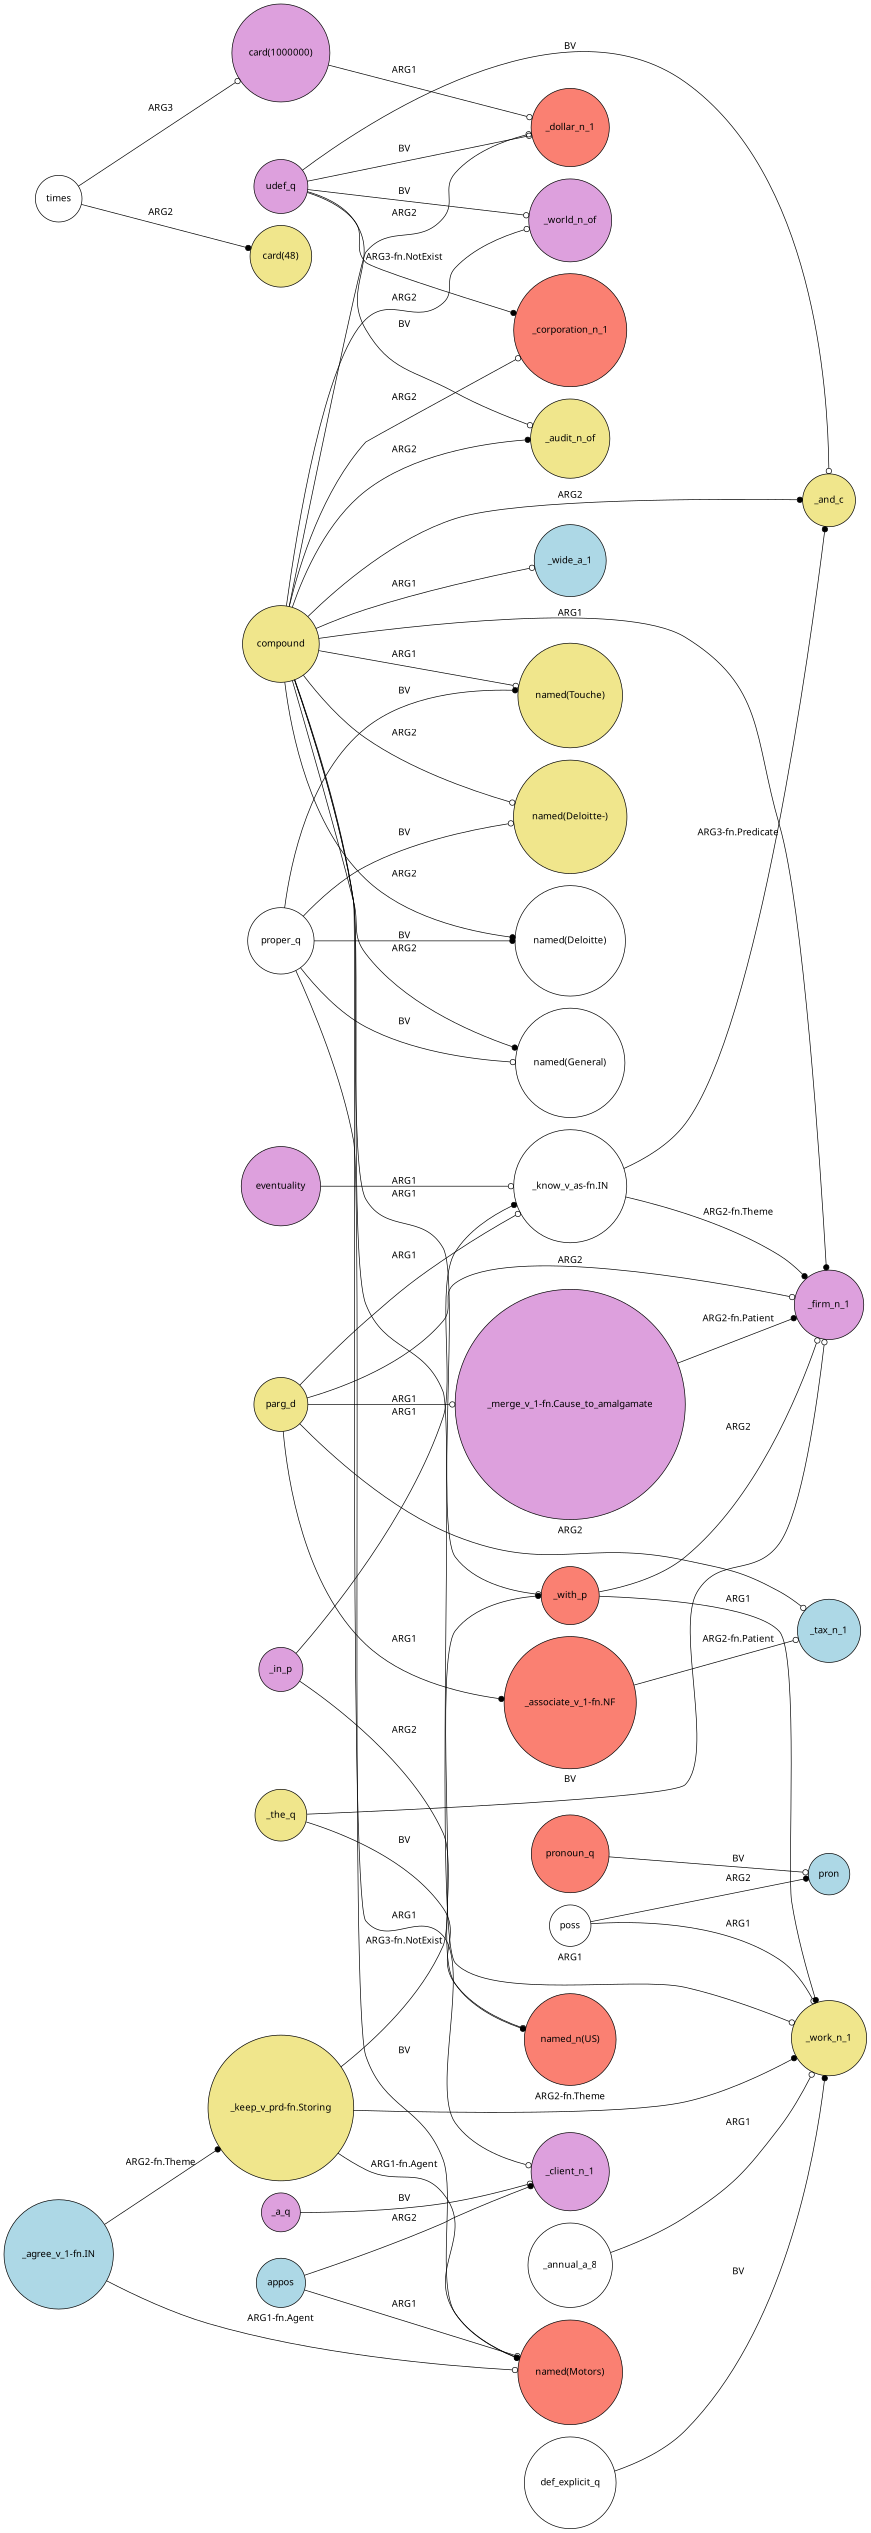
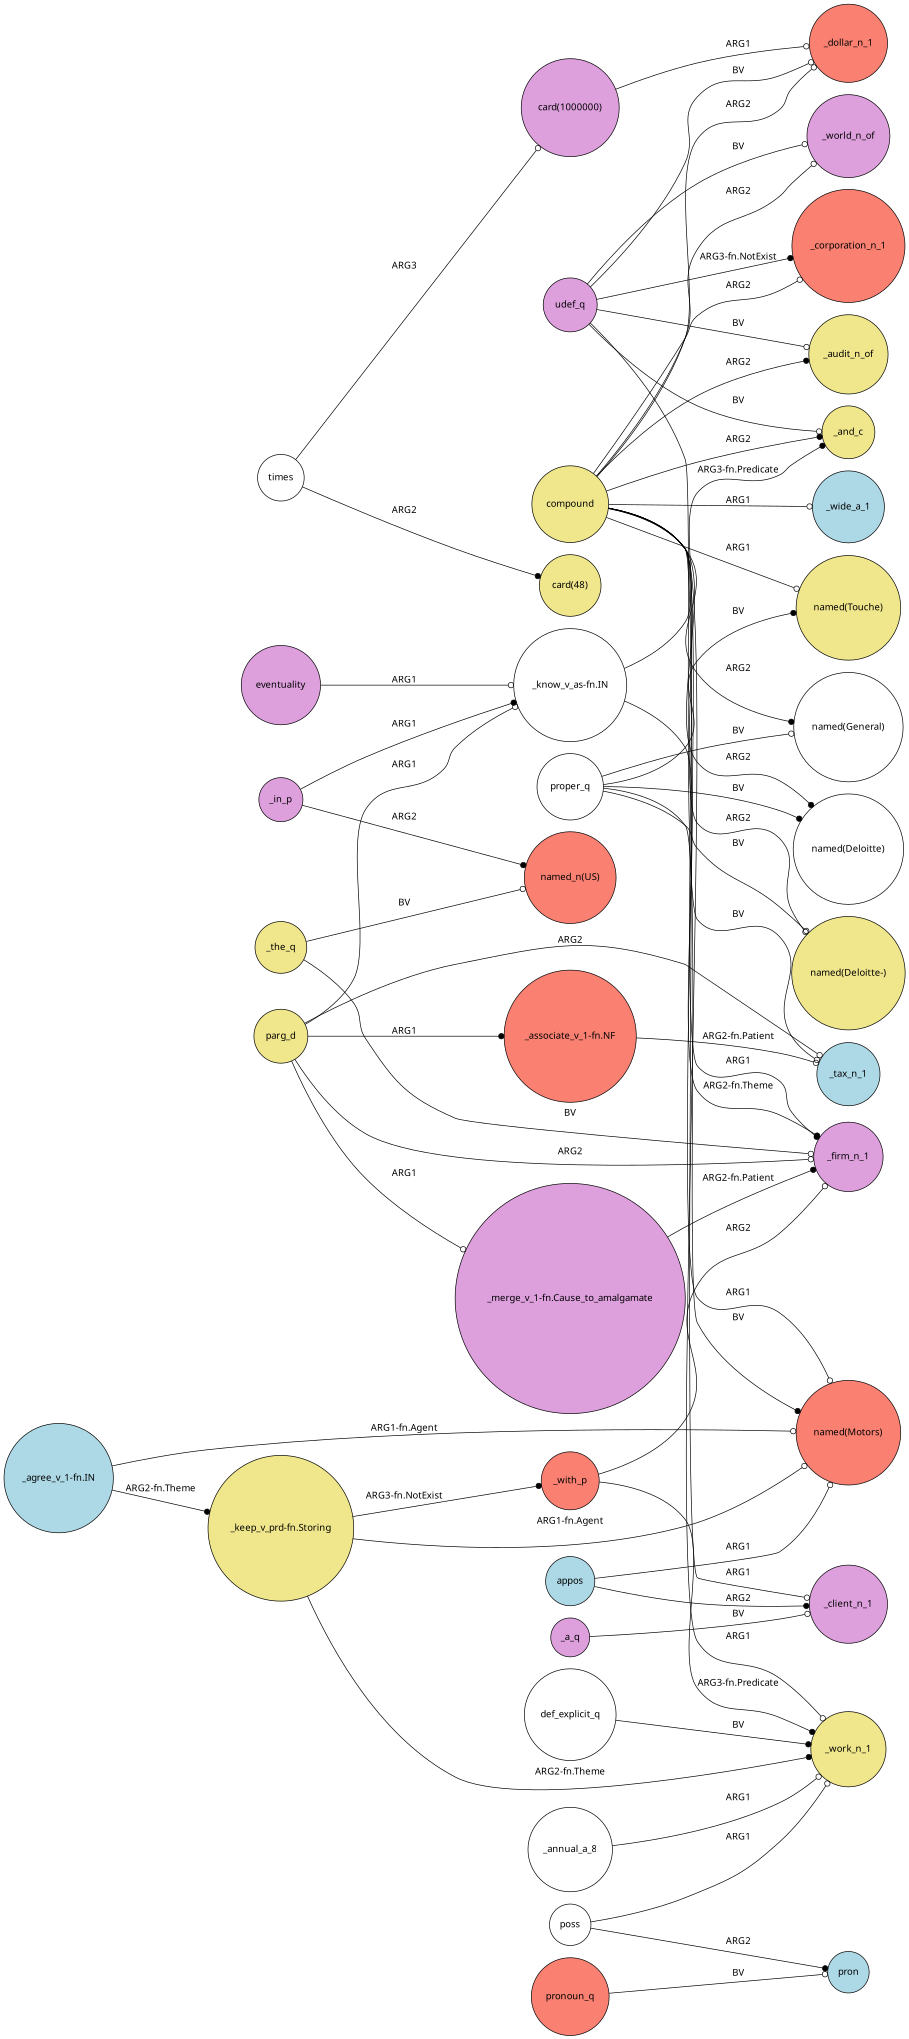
none -> (706, 927)
(372, 1207) -> (689, 964)
(738, 1599) -> (738, 1683)
